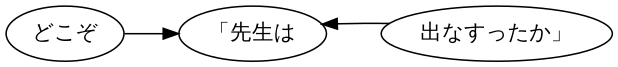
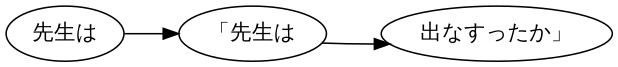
(364, 23) -> (348, 44)
(65, 34) -> (65, 34)
